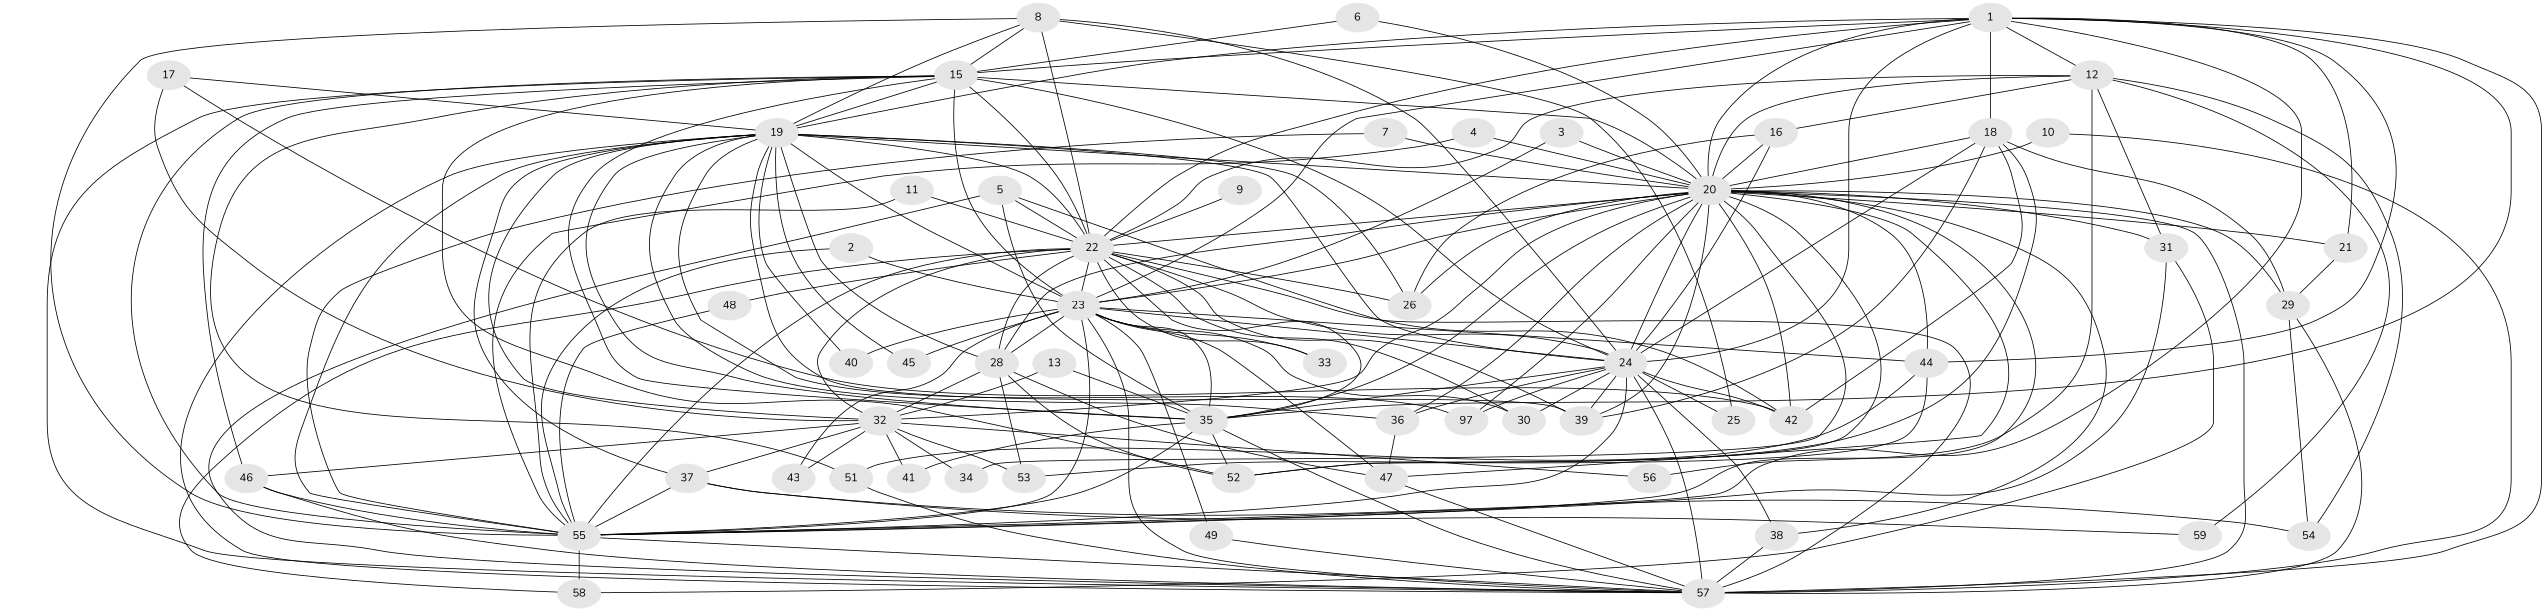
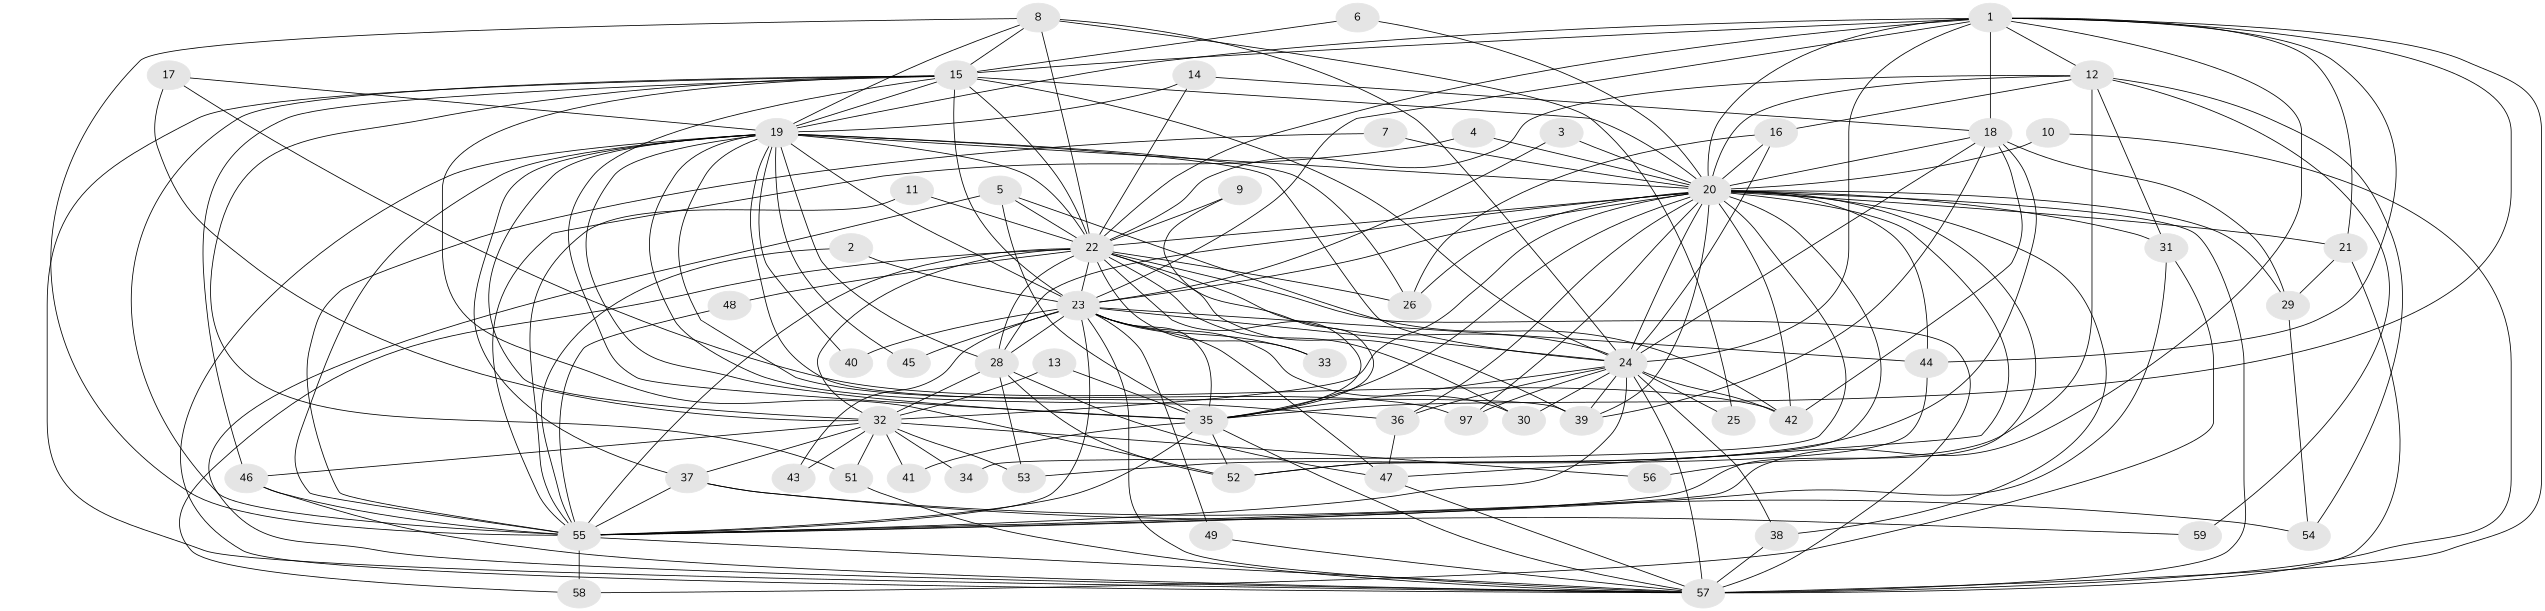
none -> (1194, 75)
none -> (1246, 306)
(1400, 457) -> (866, 450)
(2159, 584) -> (2358, 549)
